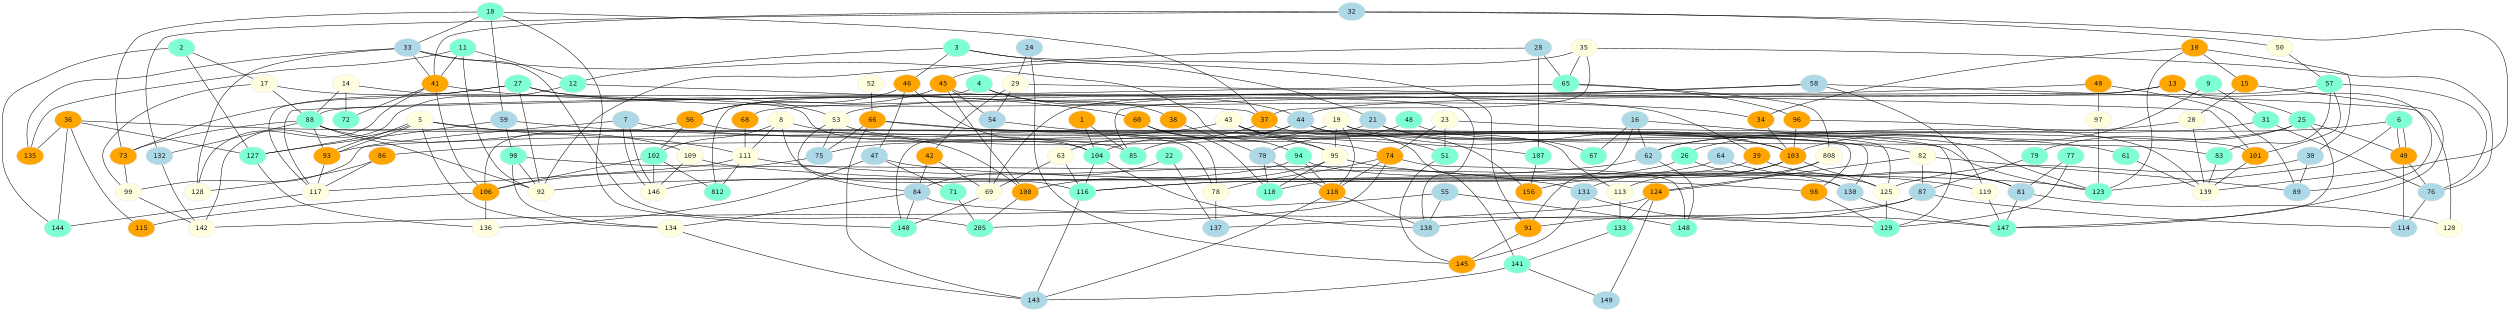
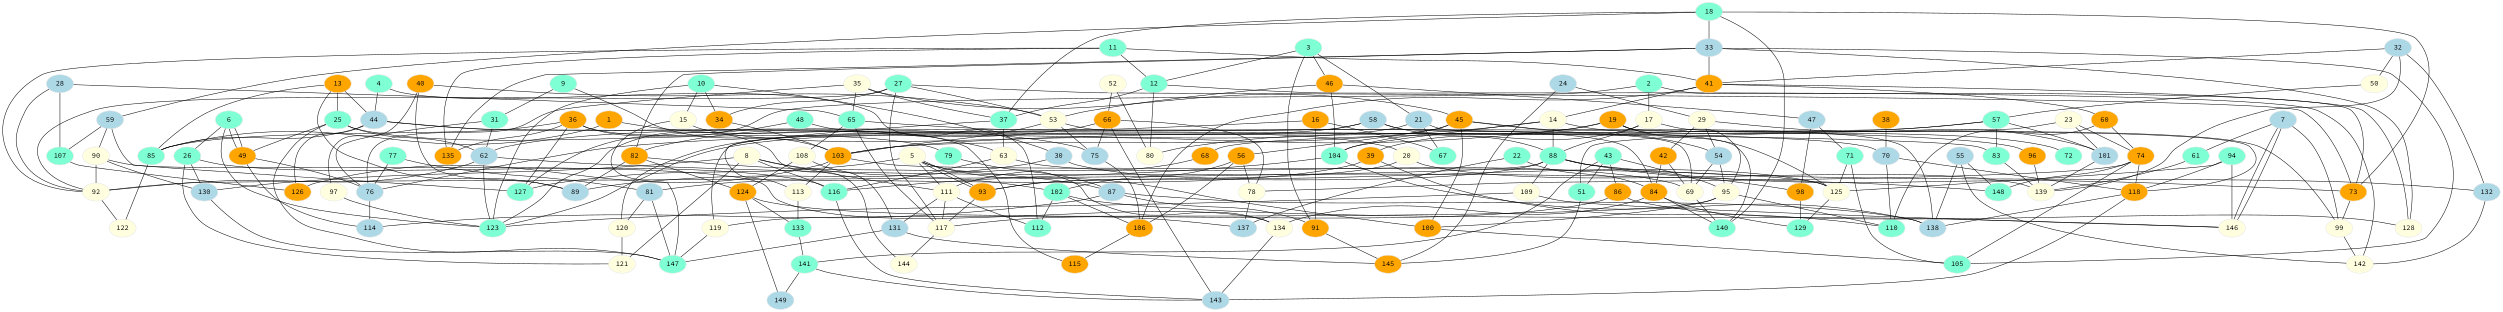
(2195, 48) -> (701, 84)
(862, 63) -> (1145, 61)
(2245, 84) -> (683, 120)
(19, 90) -> (2045, 94)
(390, 101) -> (1641, 100)
(799, 102) -> (1190, 97)
(1076, 102) -> none
(1228, 120) -> (1608, 156)
(1265, 120) -> (1004, 120)
(1337, 120) -> (1613, 120)
(1635, 120) -> (1315, 120)
(1090, 138) -> (808, 132)
(1795, 138) -> (1165, 143)
(1945, 153) -> none
(513, 156) -> (96, 156)
none -> (1150, 156)
(1721, 156) -> none
(1829, 156) -> (802, 156)
(1922, 156) -> (635, 156)
(2255, 156) -> (2105, 156)
none -> (1844, 172)
none -> (485, 192)
(717, 192) -> (1038, 228)
(917, 192) -> (1654, 192)
(1529, 192) -> (298, 192)
(1989, 216) -> (381, 174)
(58, 228) -> (904, 264)
none -> (123, 228)
(486, 228) -> none
(980, 228) -> (1957, 264)
none -> (622, 264)
